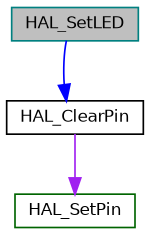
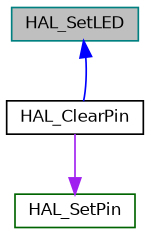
(64, 63) -> (86, 79)
